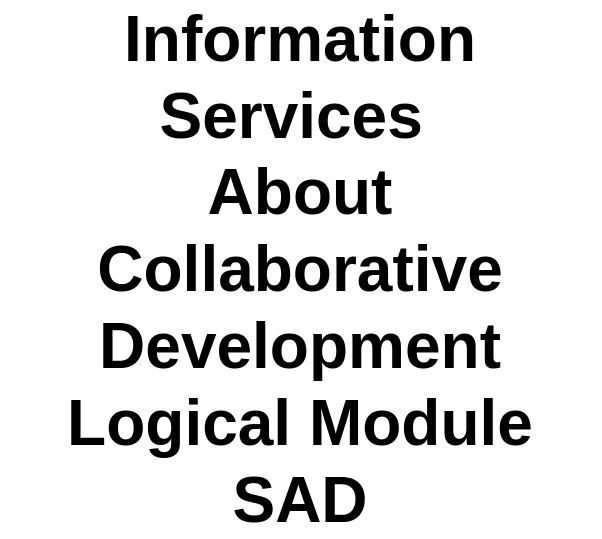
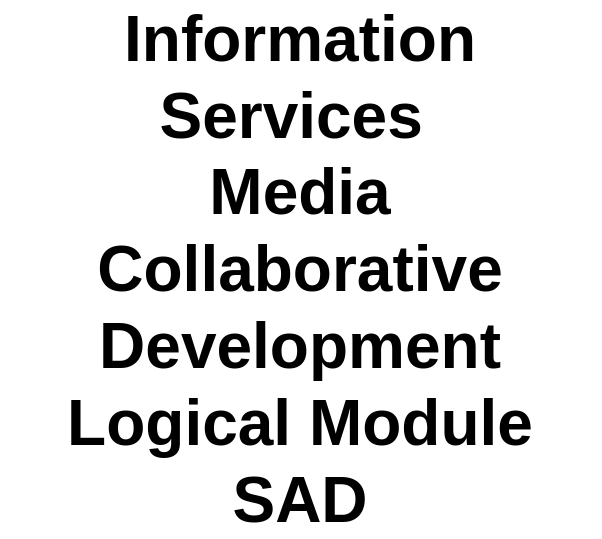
(301, 270) -> (301, 270)
